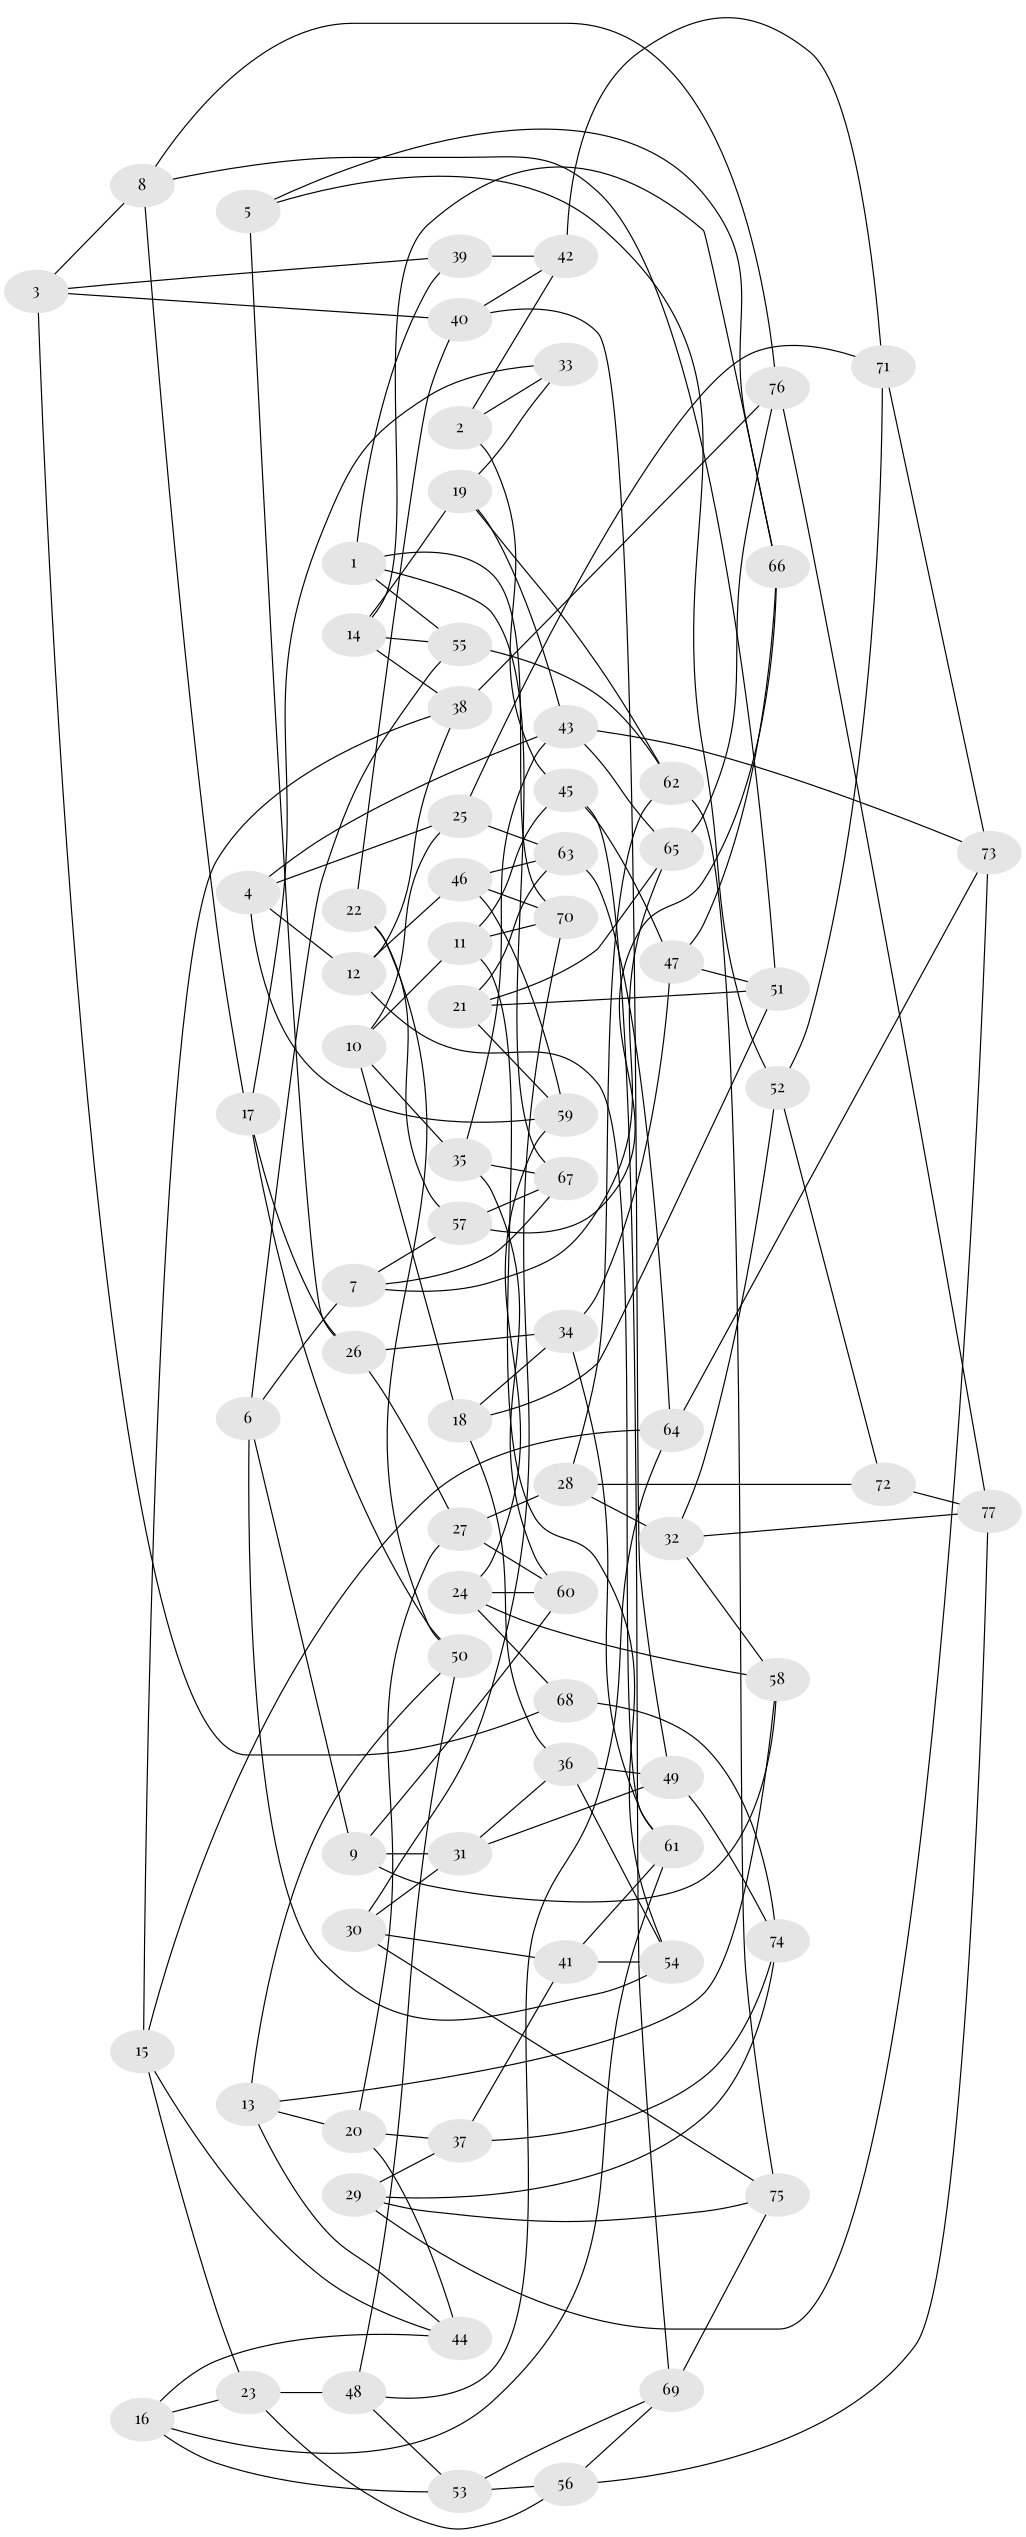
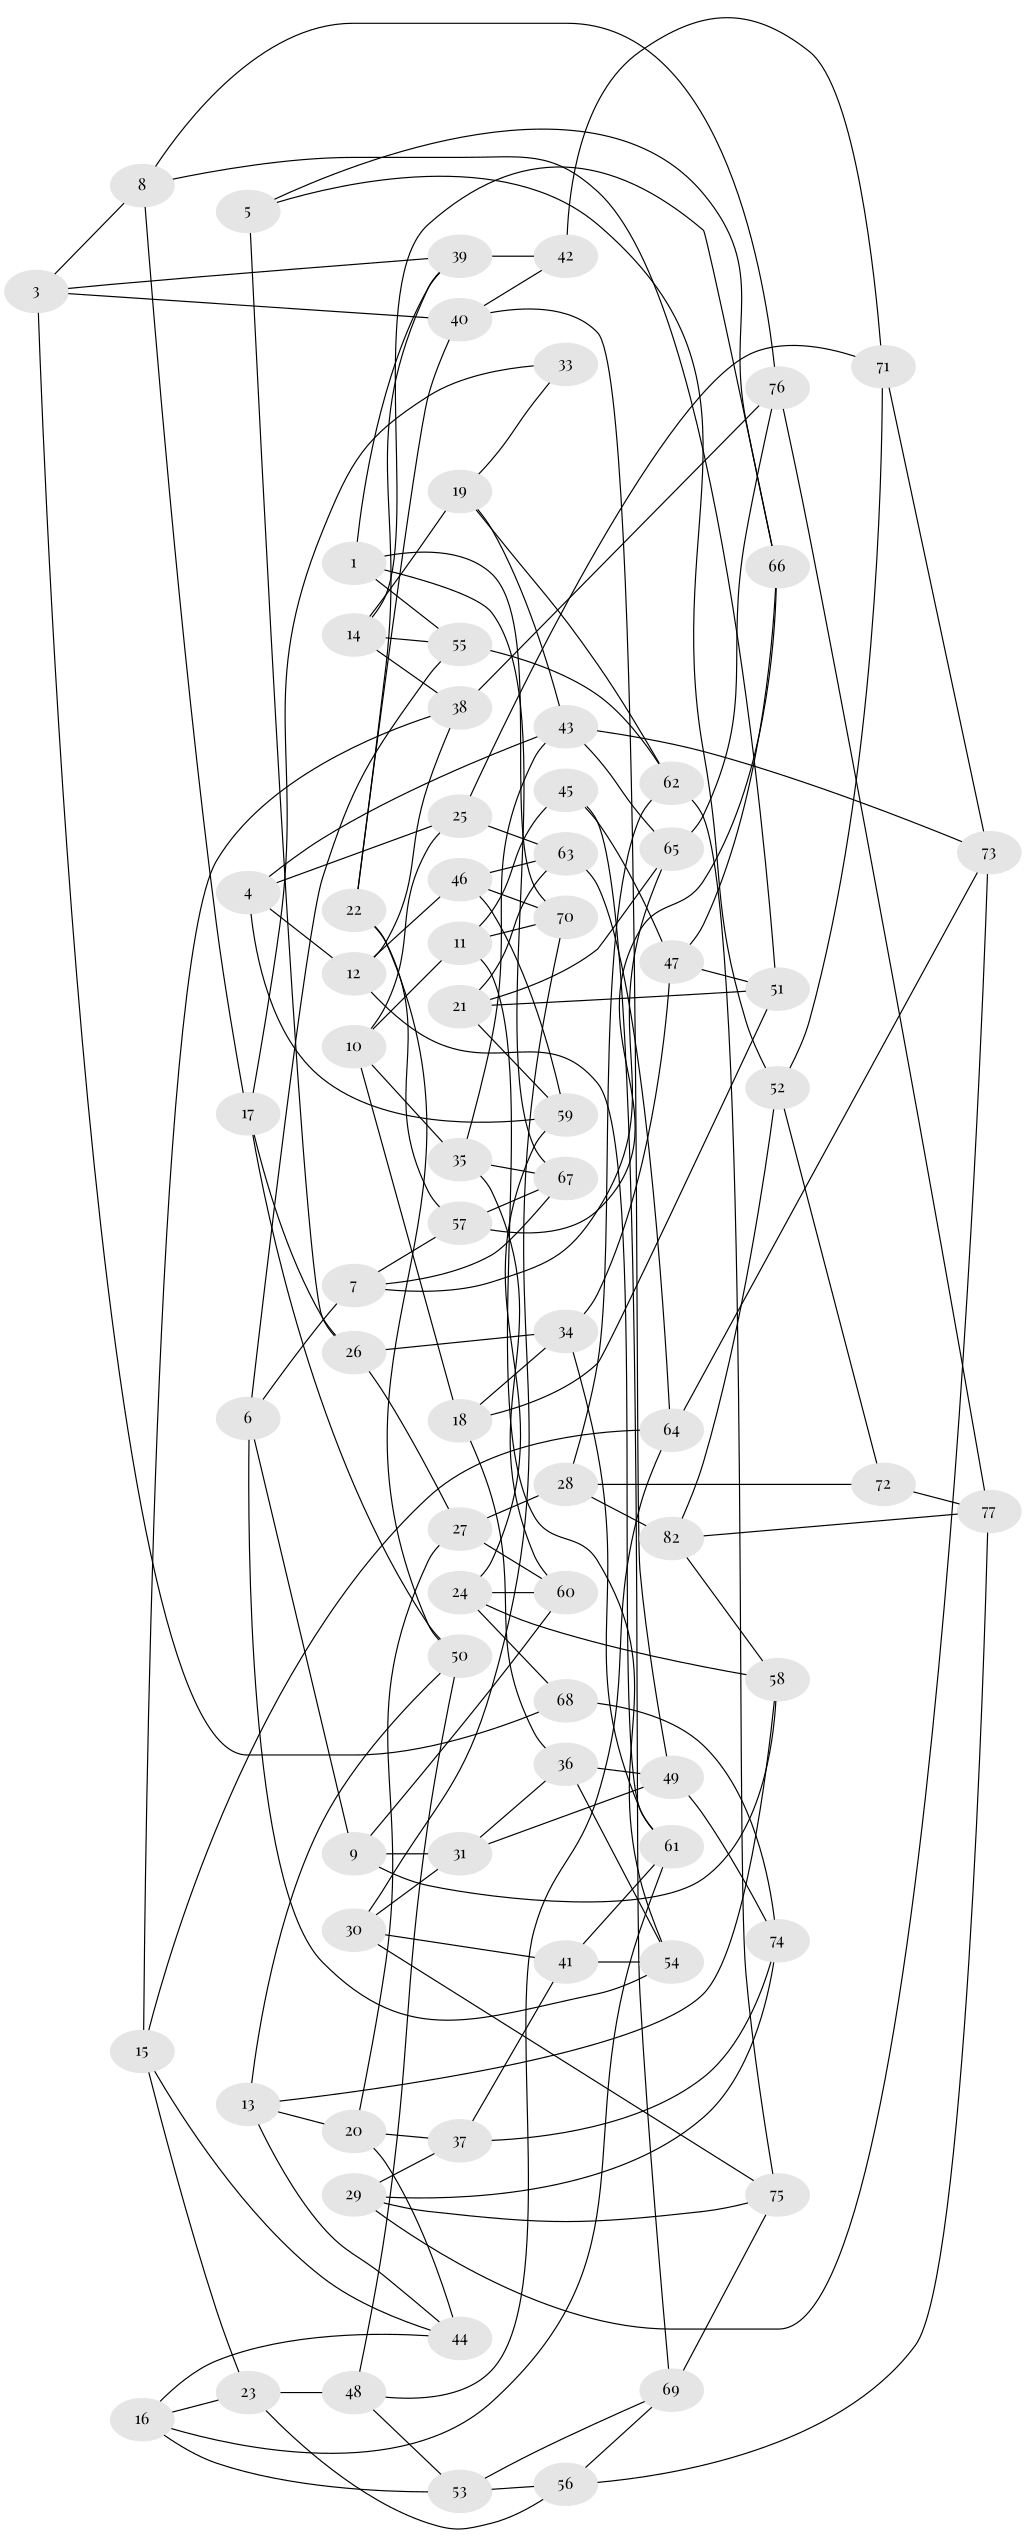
(460, 428) -> none
none -> (389, 514)
(672, 1539) -> (672, 1539)
